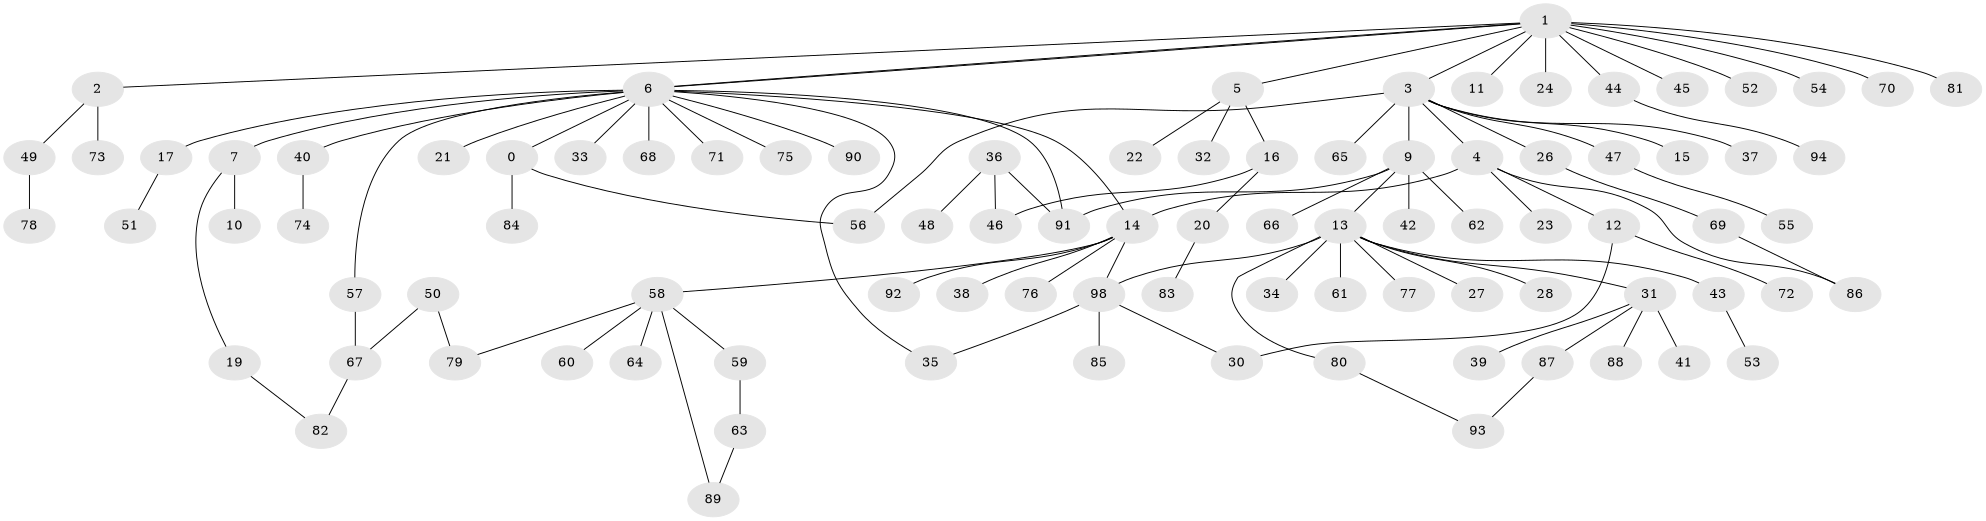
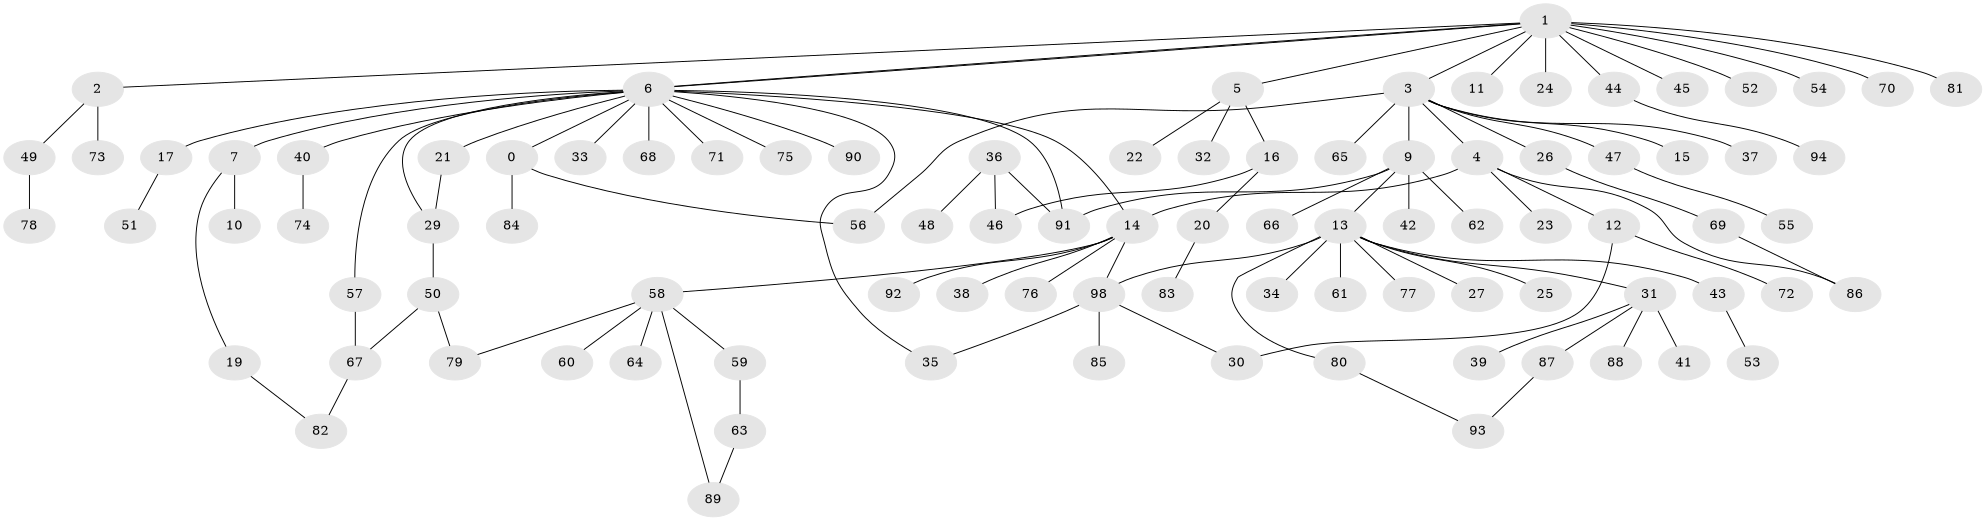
none -> (433, 226)
(1546, 294) -> (1546, 294)
